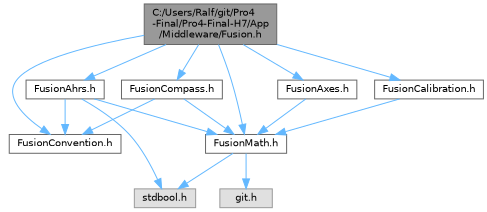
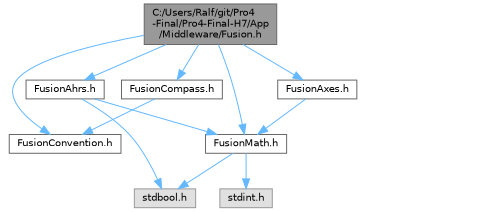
(429, 89) -> none
(65, 112) -> none
(205, 114) -> none
(246, 198) -> (246, 198)
